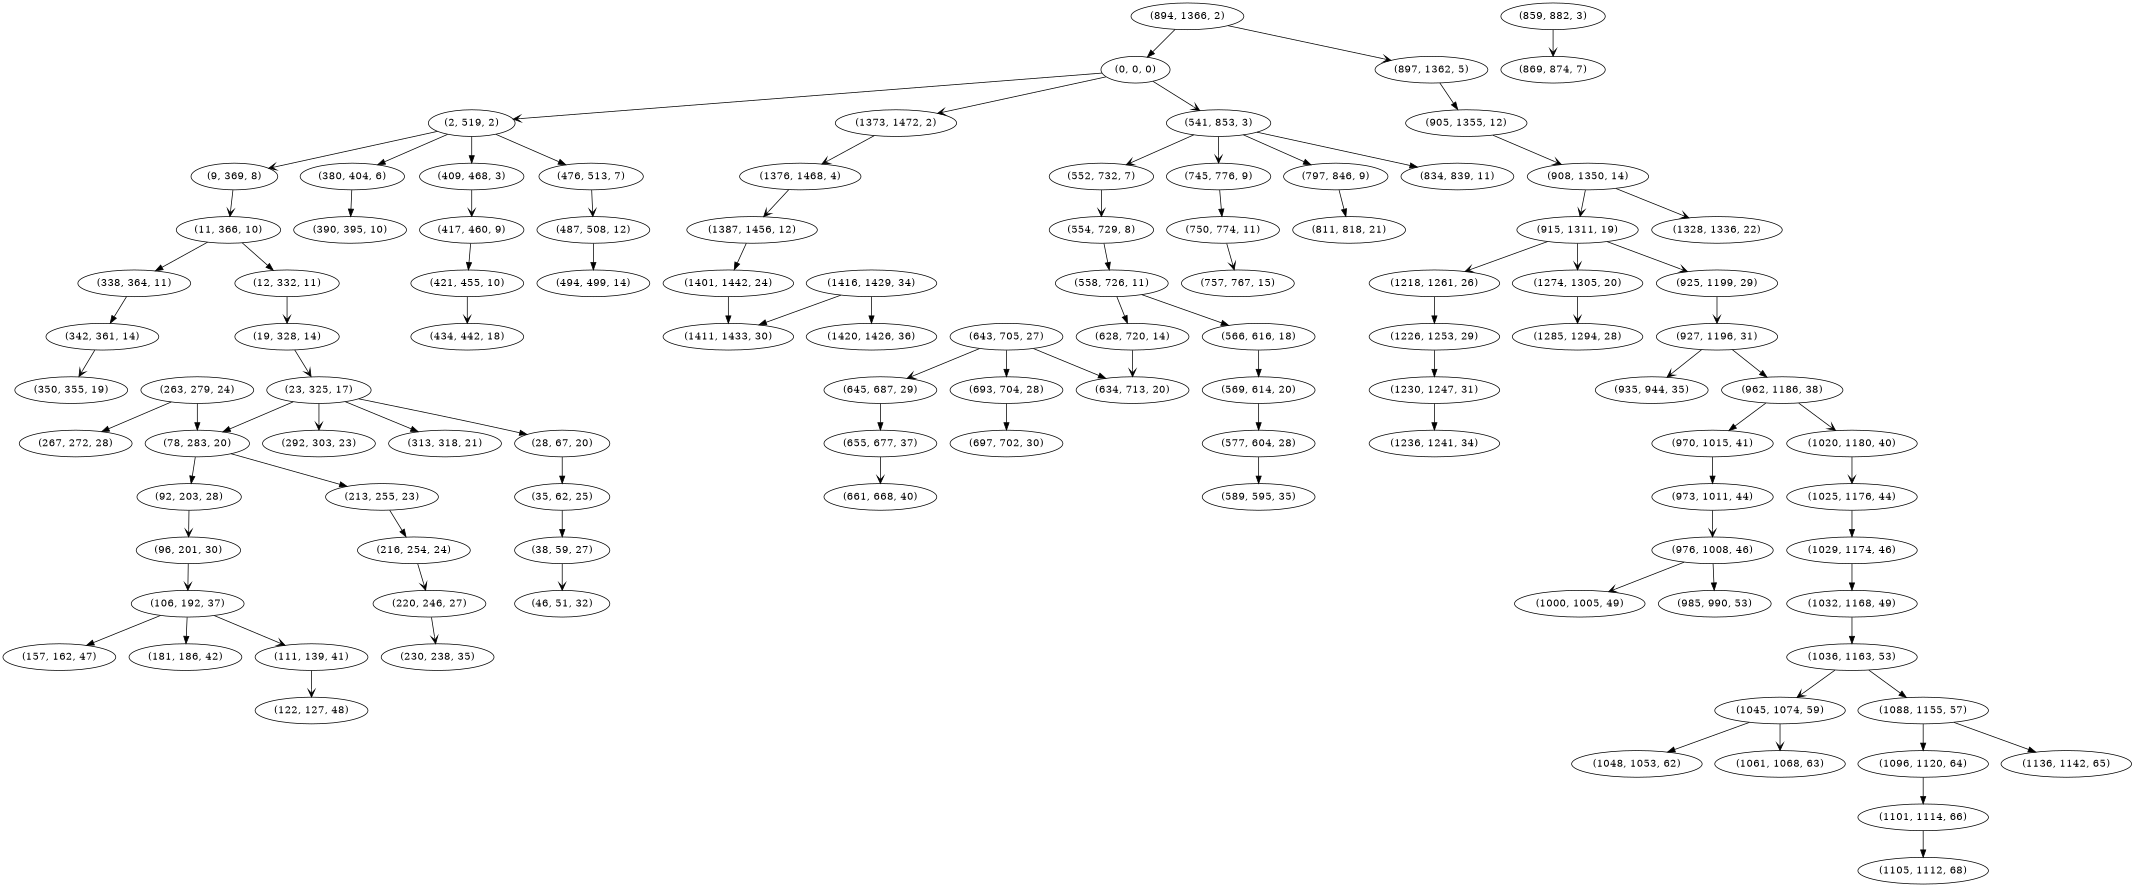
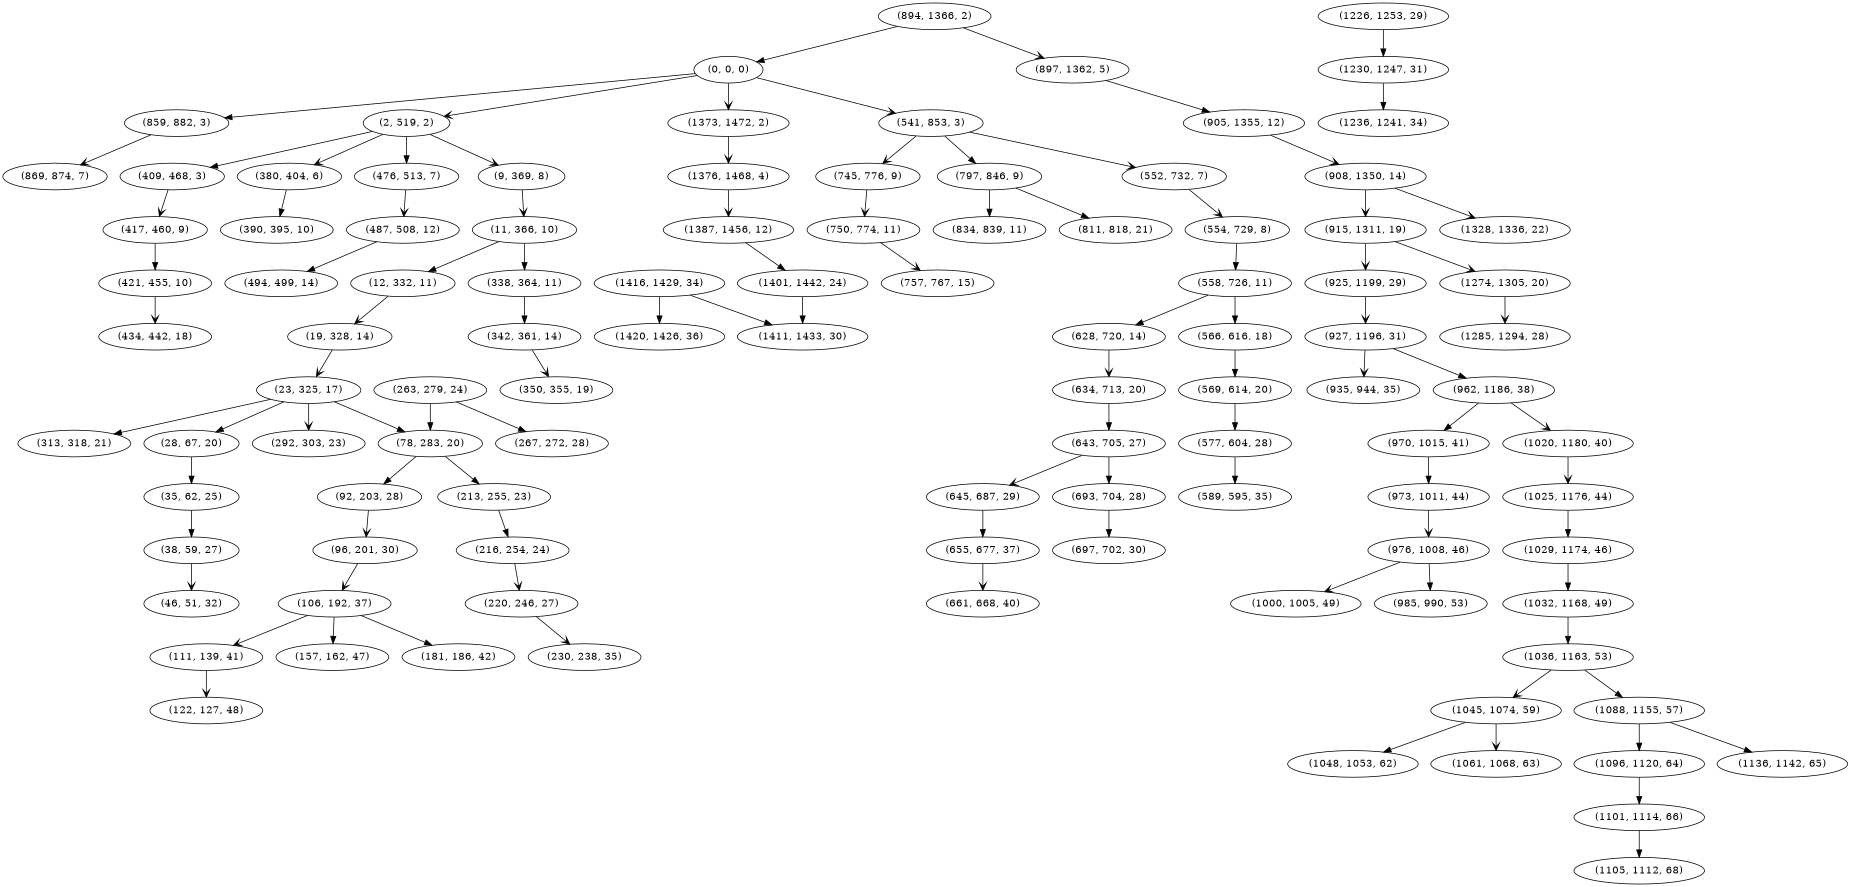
none -> (464, 95)
(416, 148) -> (352, 148)
(1334, 149) -> (990, 200)
(1221, 200) -> (866, 200)
(1434, 283) -> none
(1066, 362) -> (1109, 413)
